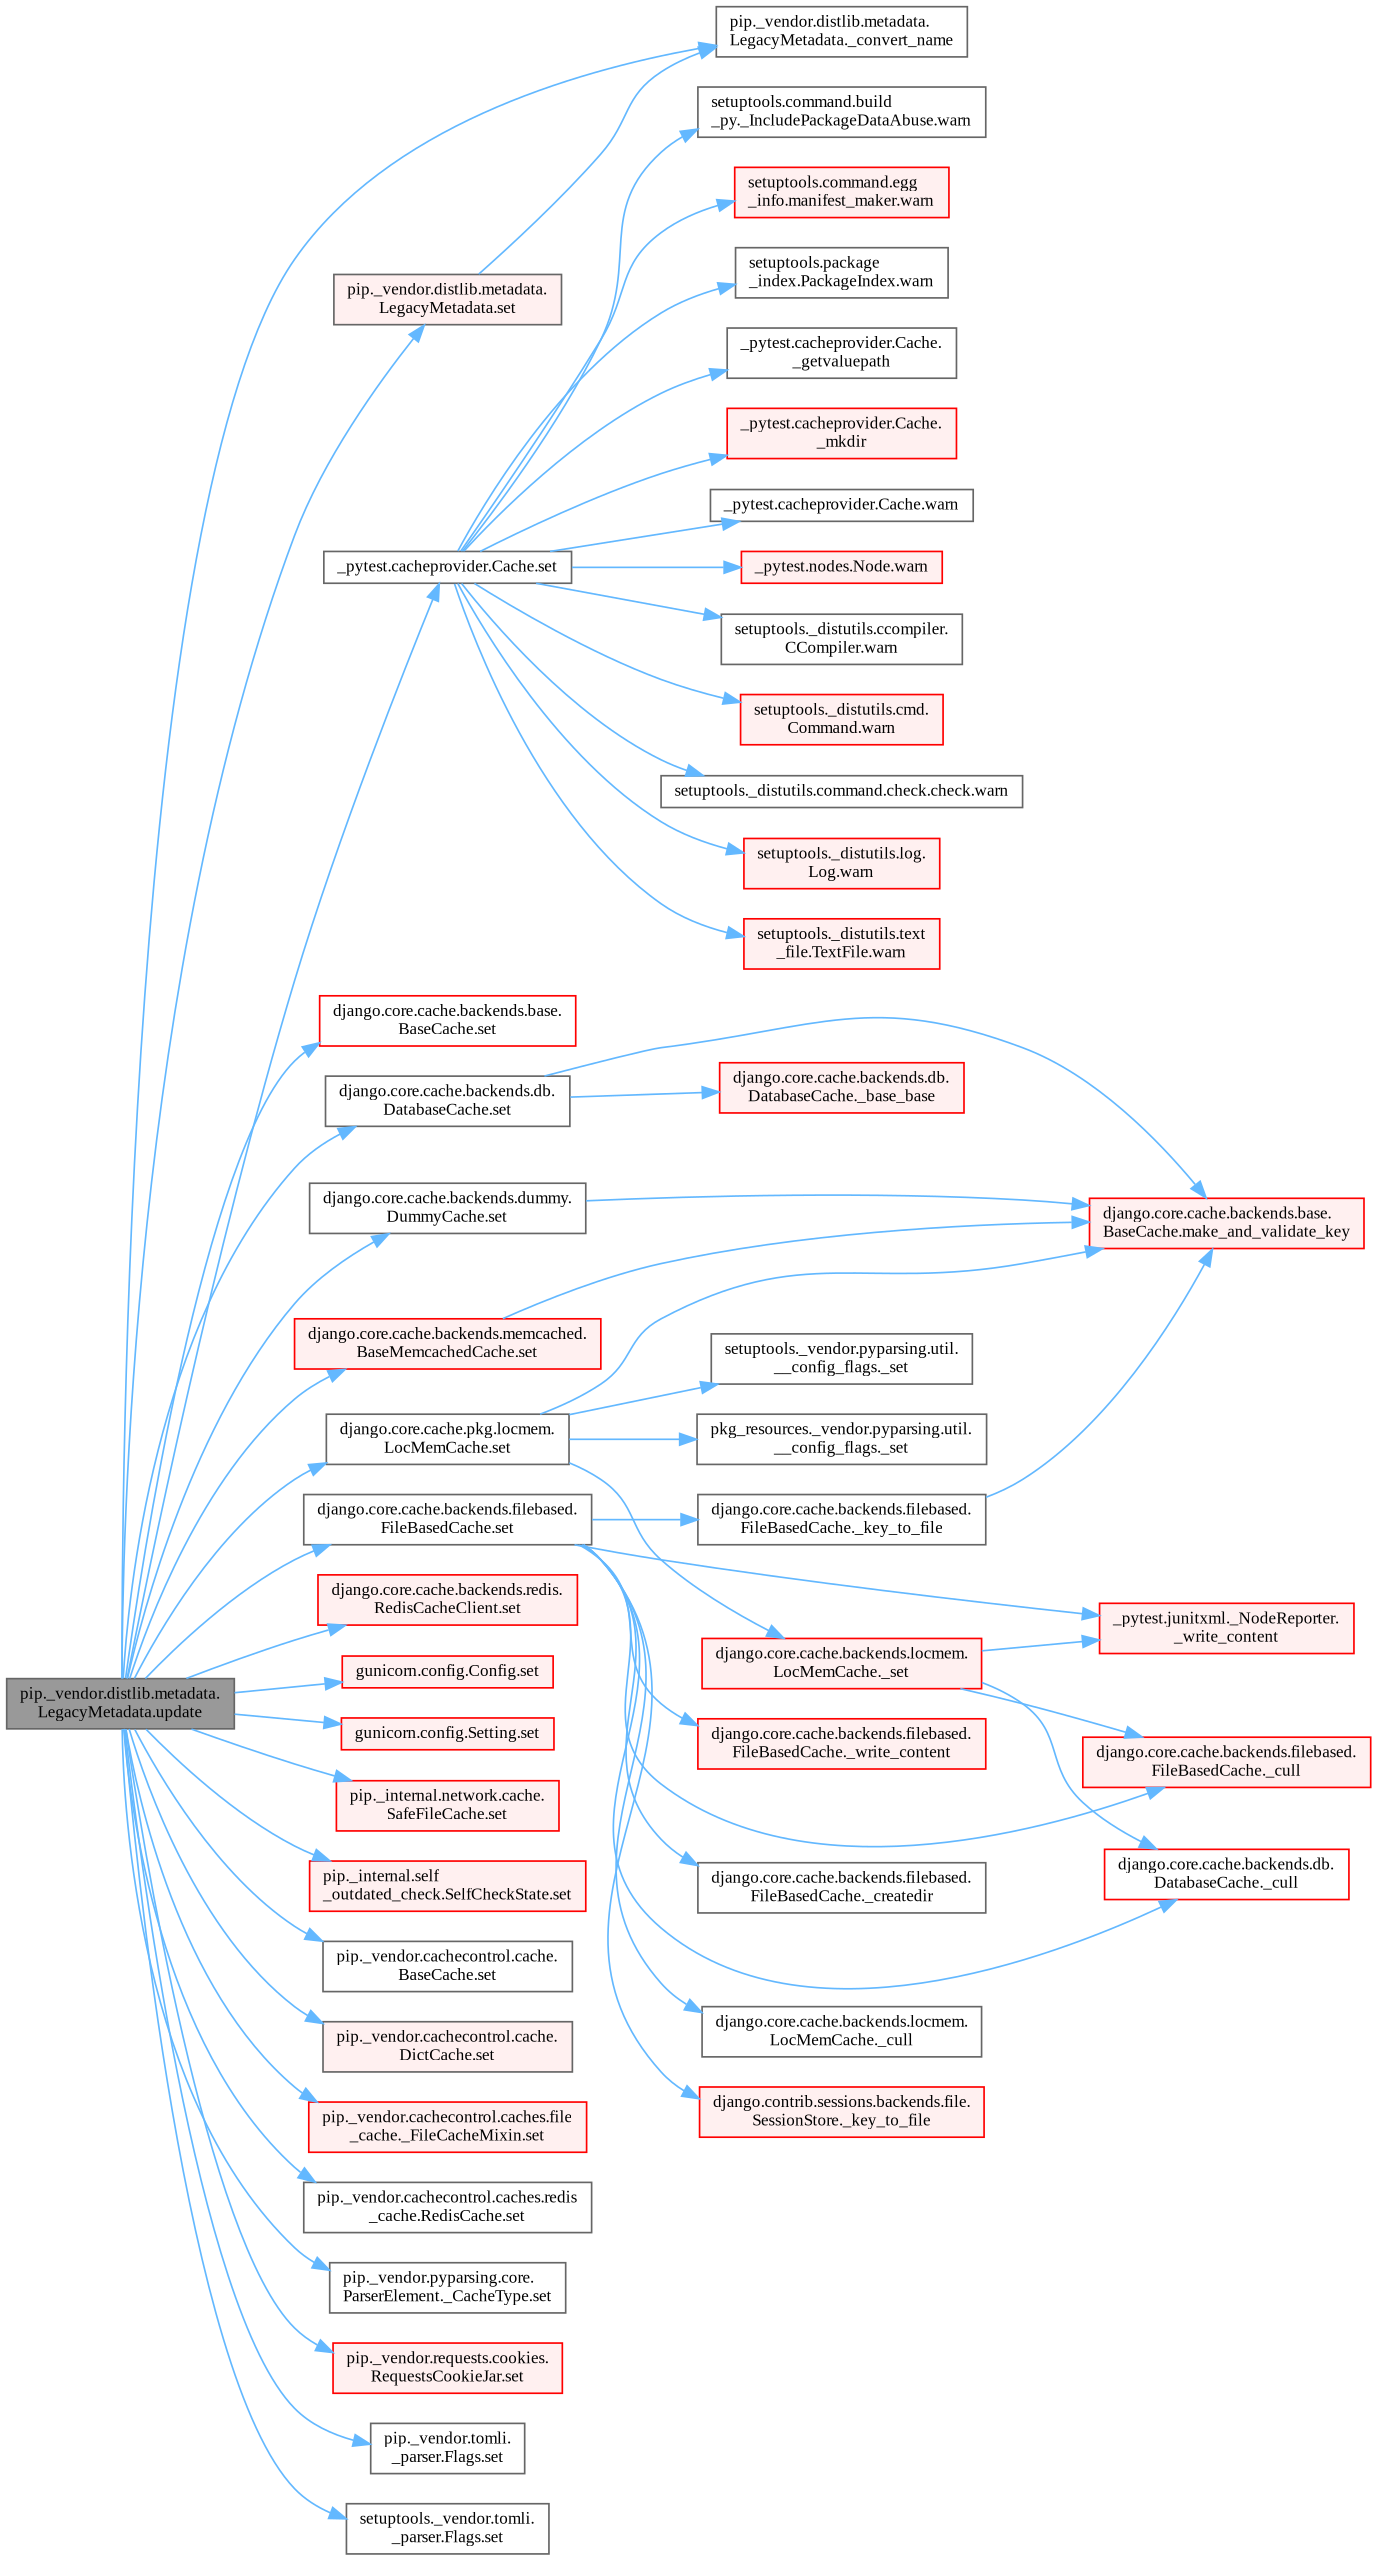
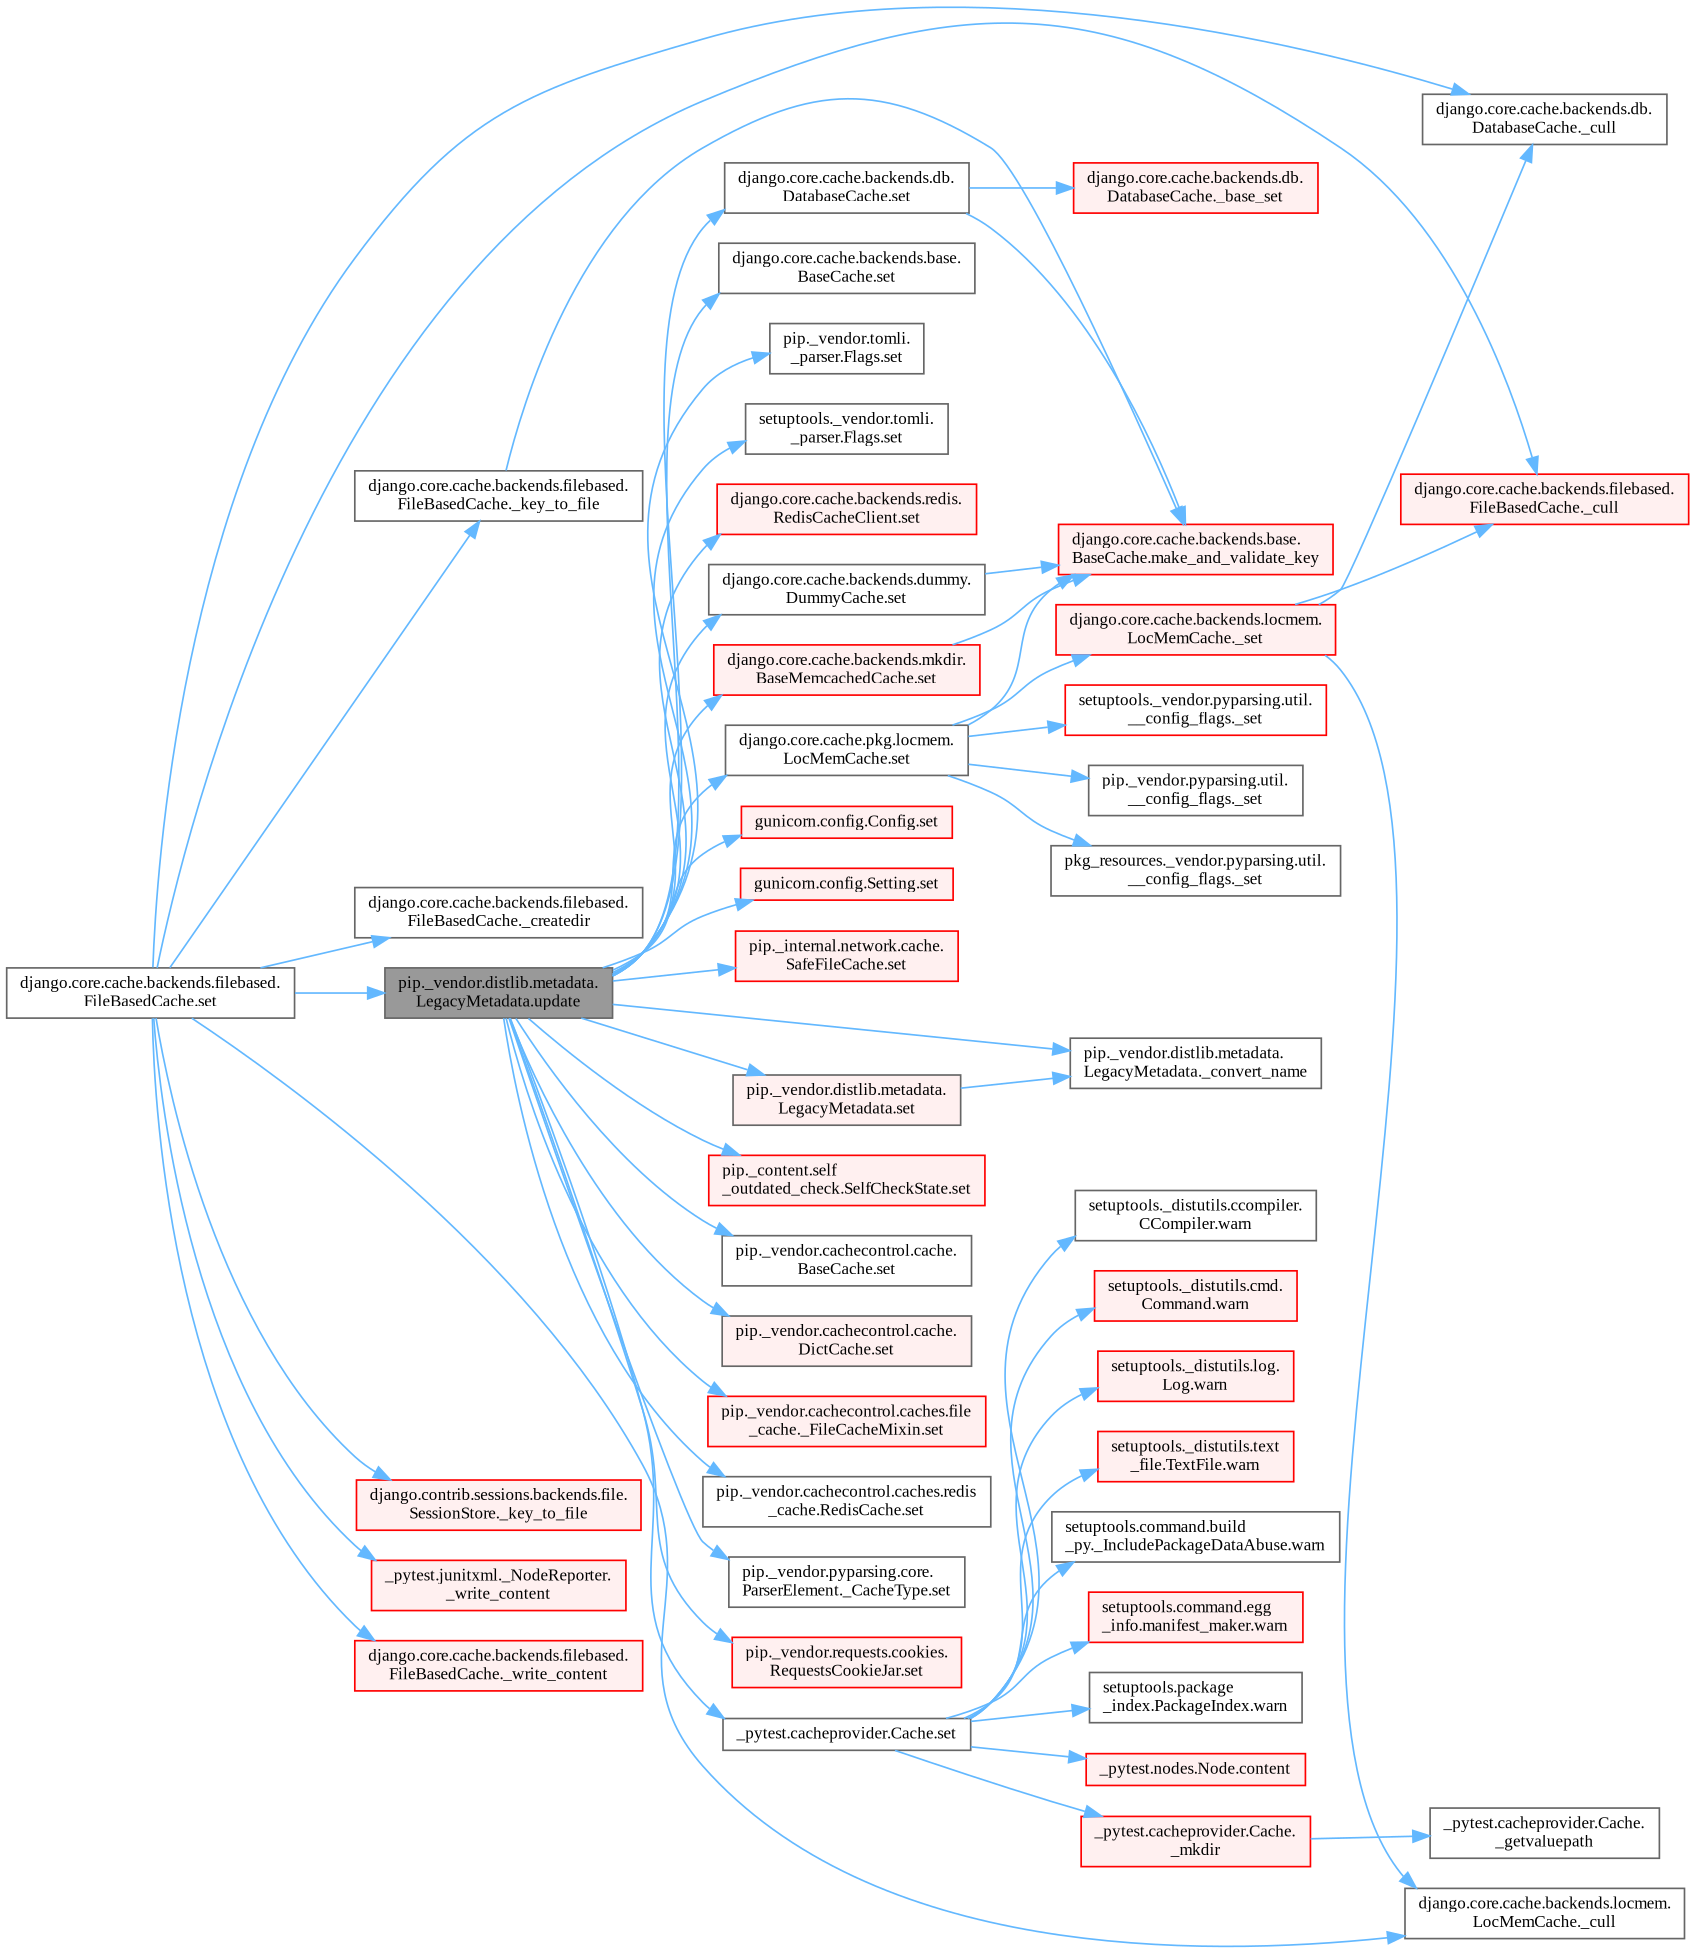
(577, 447) -> (1362, 1838)
(842, 505) -> none
(842, 567) -> (1196, 1770)
none -> (1196, 790)
(842, 792) -> none
(448, 1021) -> (847, 268)
(842, 1088) -> (1196, 188)
(448, 1344) -> (847, 670)
(842, 1359) -> (1196, 710)
(224, 1607) -> (331, 993)
(1032, 1646) -> (1372, 1263)
(1227, 1874) -> (1545, 119)
(448, 1886) -> (847, 1180)
